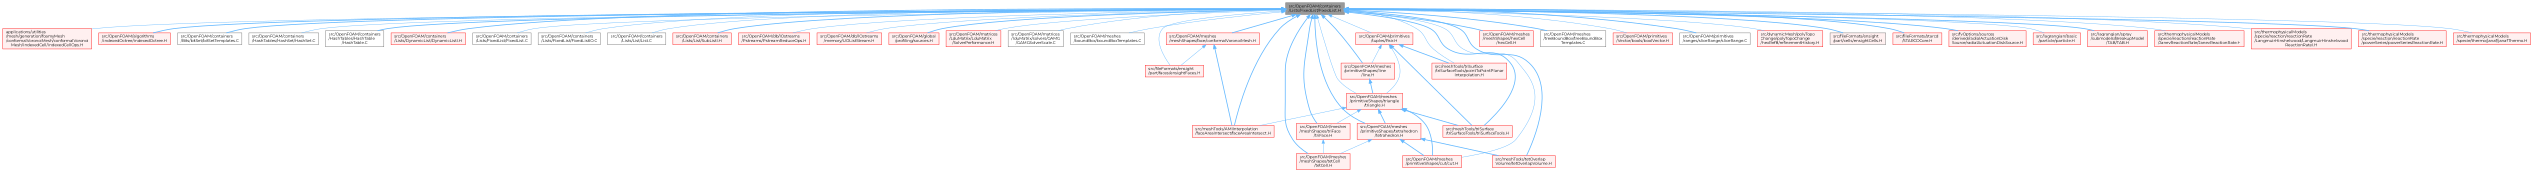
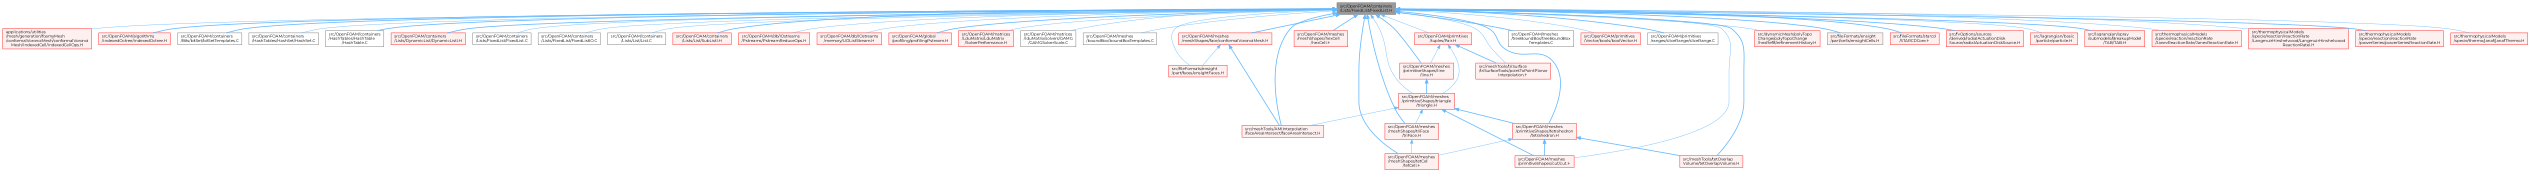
(914, 39) -> (920, 39)
(1478, 131) -> none
